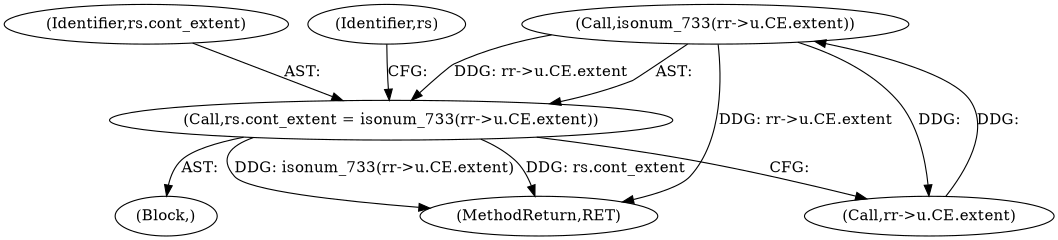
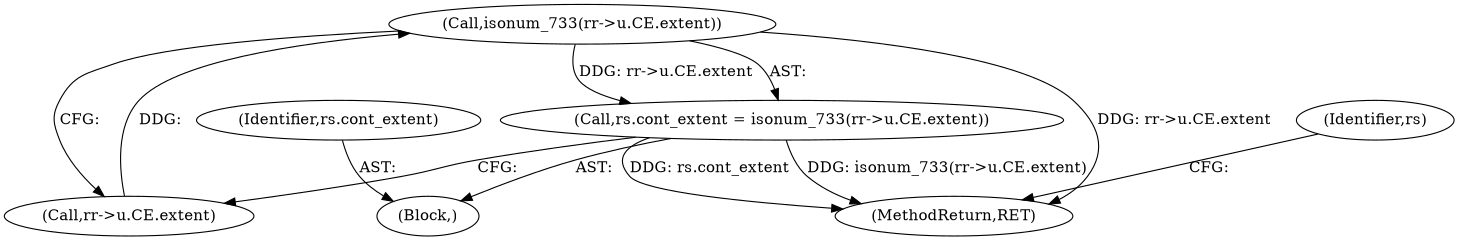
(387, 67) -> (1176, 166)
(263, 70) -> (357, 173)
(942, 120) -> (82, 120)
